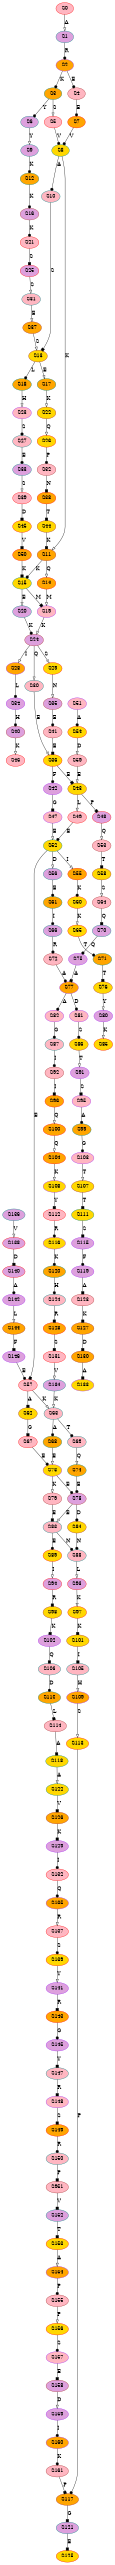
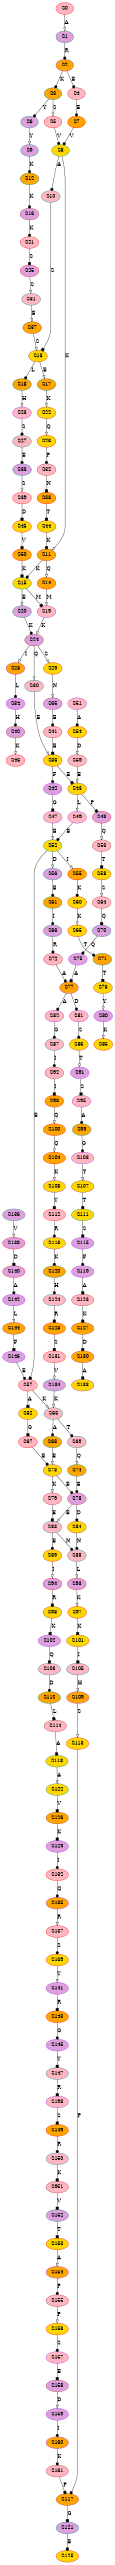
(77, 817) -> (77, 817)
(57, 2102) -> (57, 2102)
(59, 2173) -> (59, 2173)
